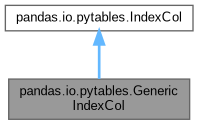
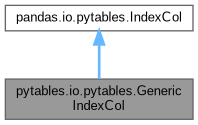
(99, 99) -> (99, 99)
